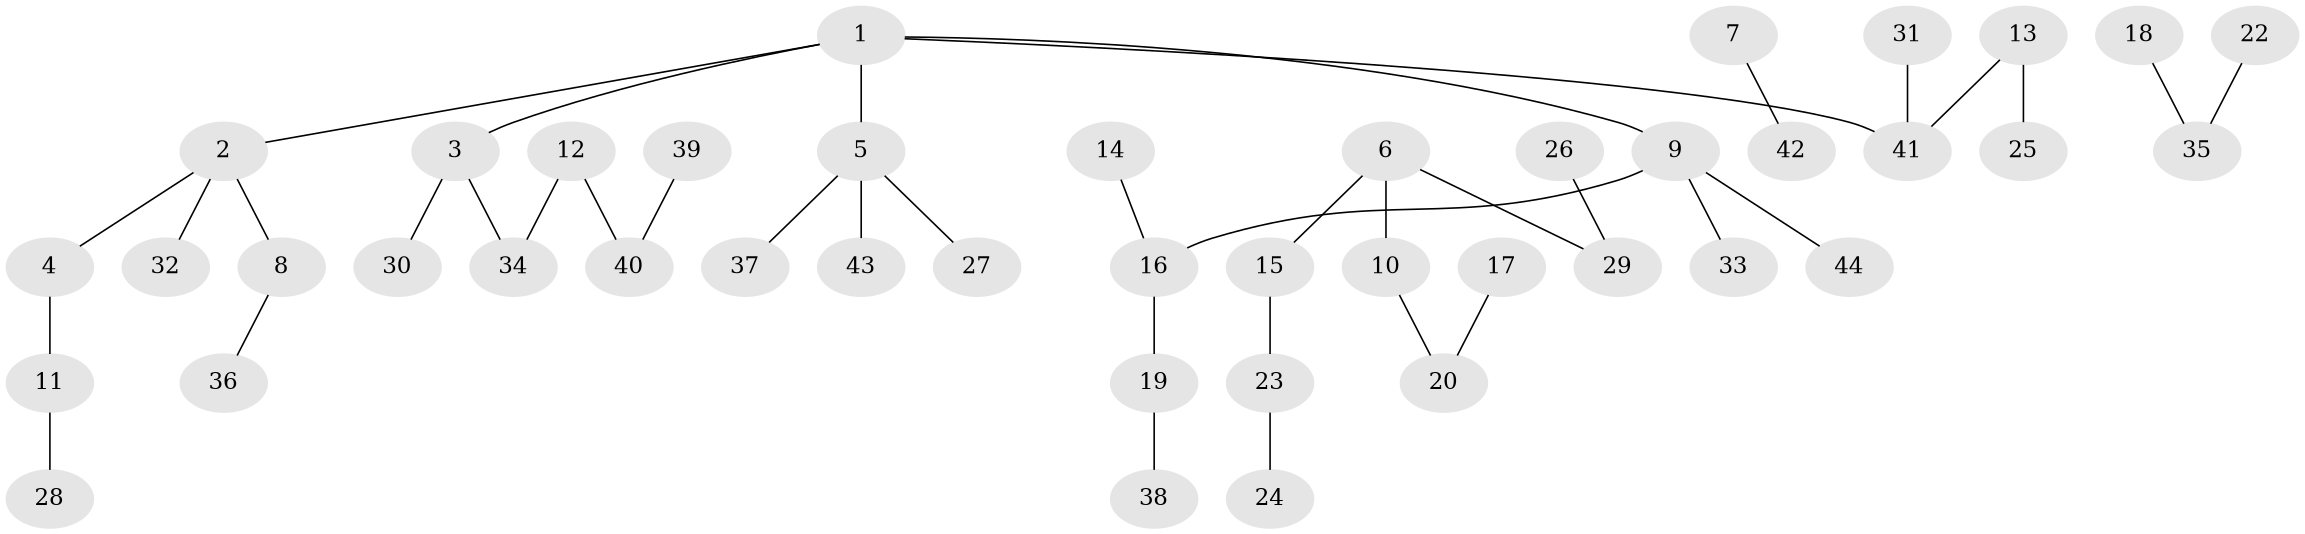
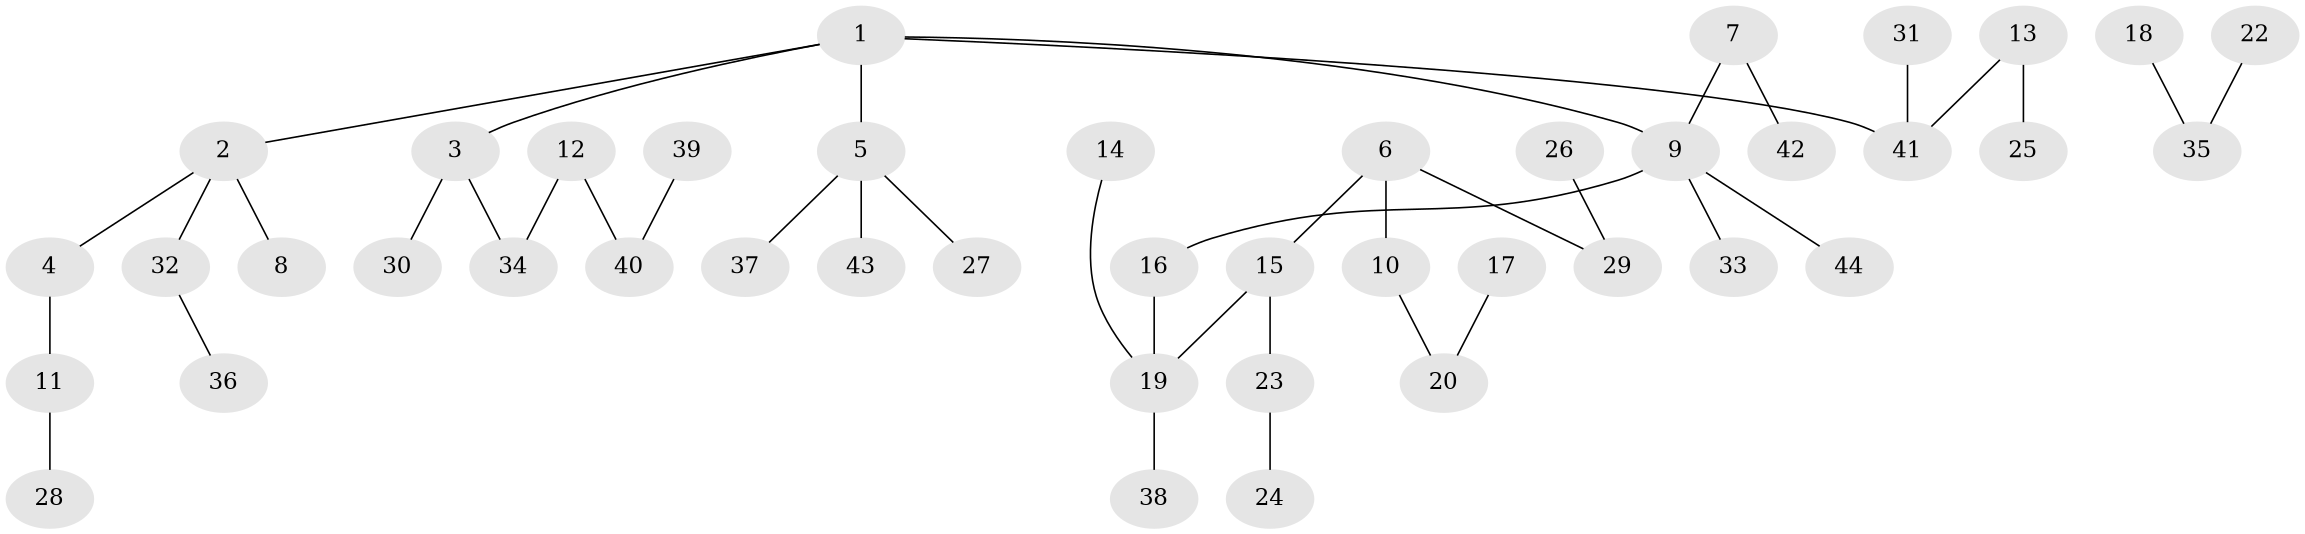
none -> (1708, 87)
(1132, 209) -> (1092, 273)
(253, 325) -> (195, 325)
none -> (1212, 325)
